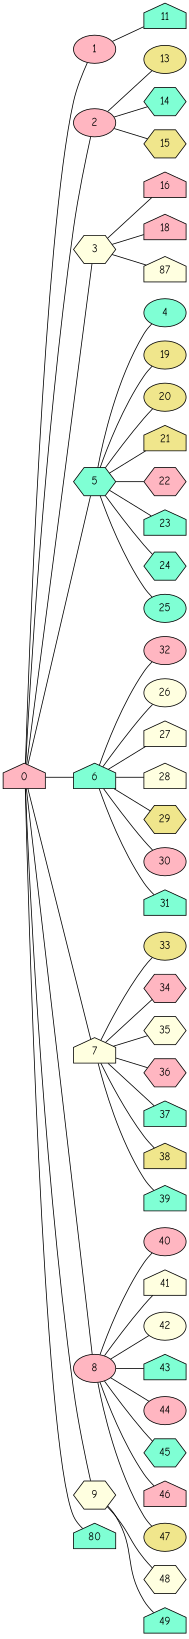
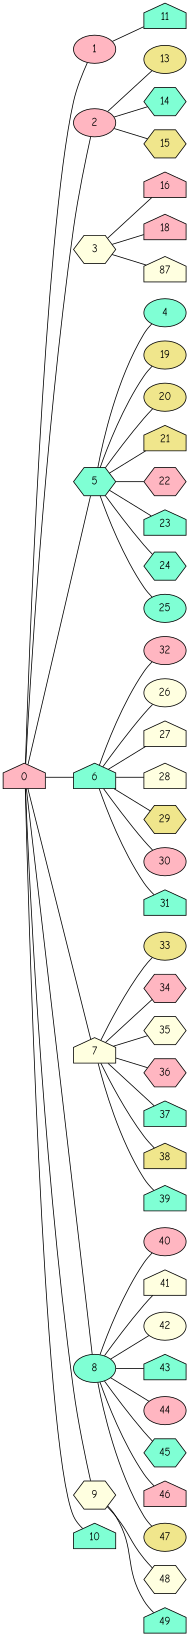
(59, 514) -> none
(95, 1368) -> (95, 1368)
(95, 1537) -> (95, 1537)
